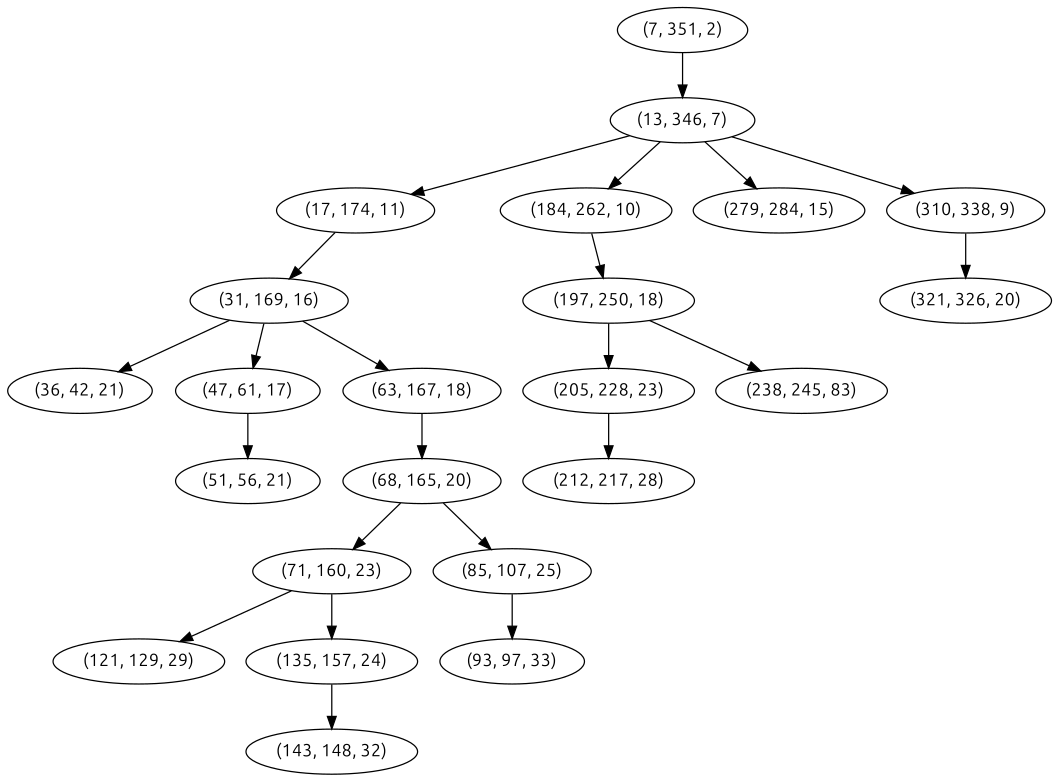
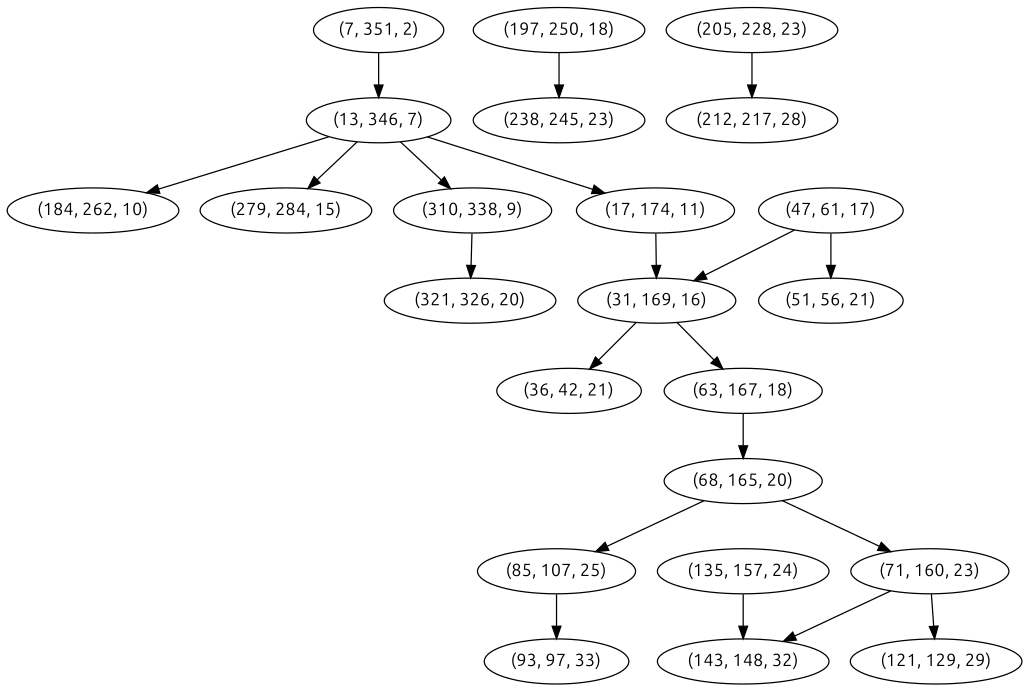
(596, 250) -> none
(260, 340) -> (750, 253)
(609, 340) -> none
(802, 391) -> (559, 120)
(332, 610) -> (843, 613)
